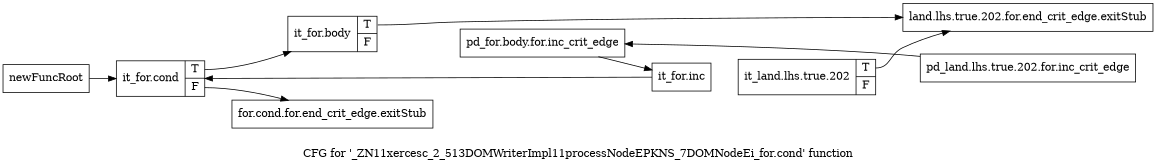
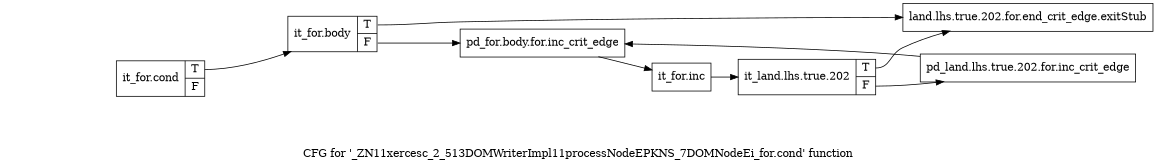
none -> (415, 43)
(432, 78) -> (721, 77)
(46, 79) -> none
none -> (906, 85)
(332, 114) -> none
